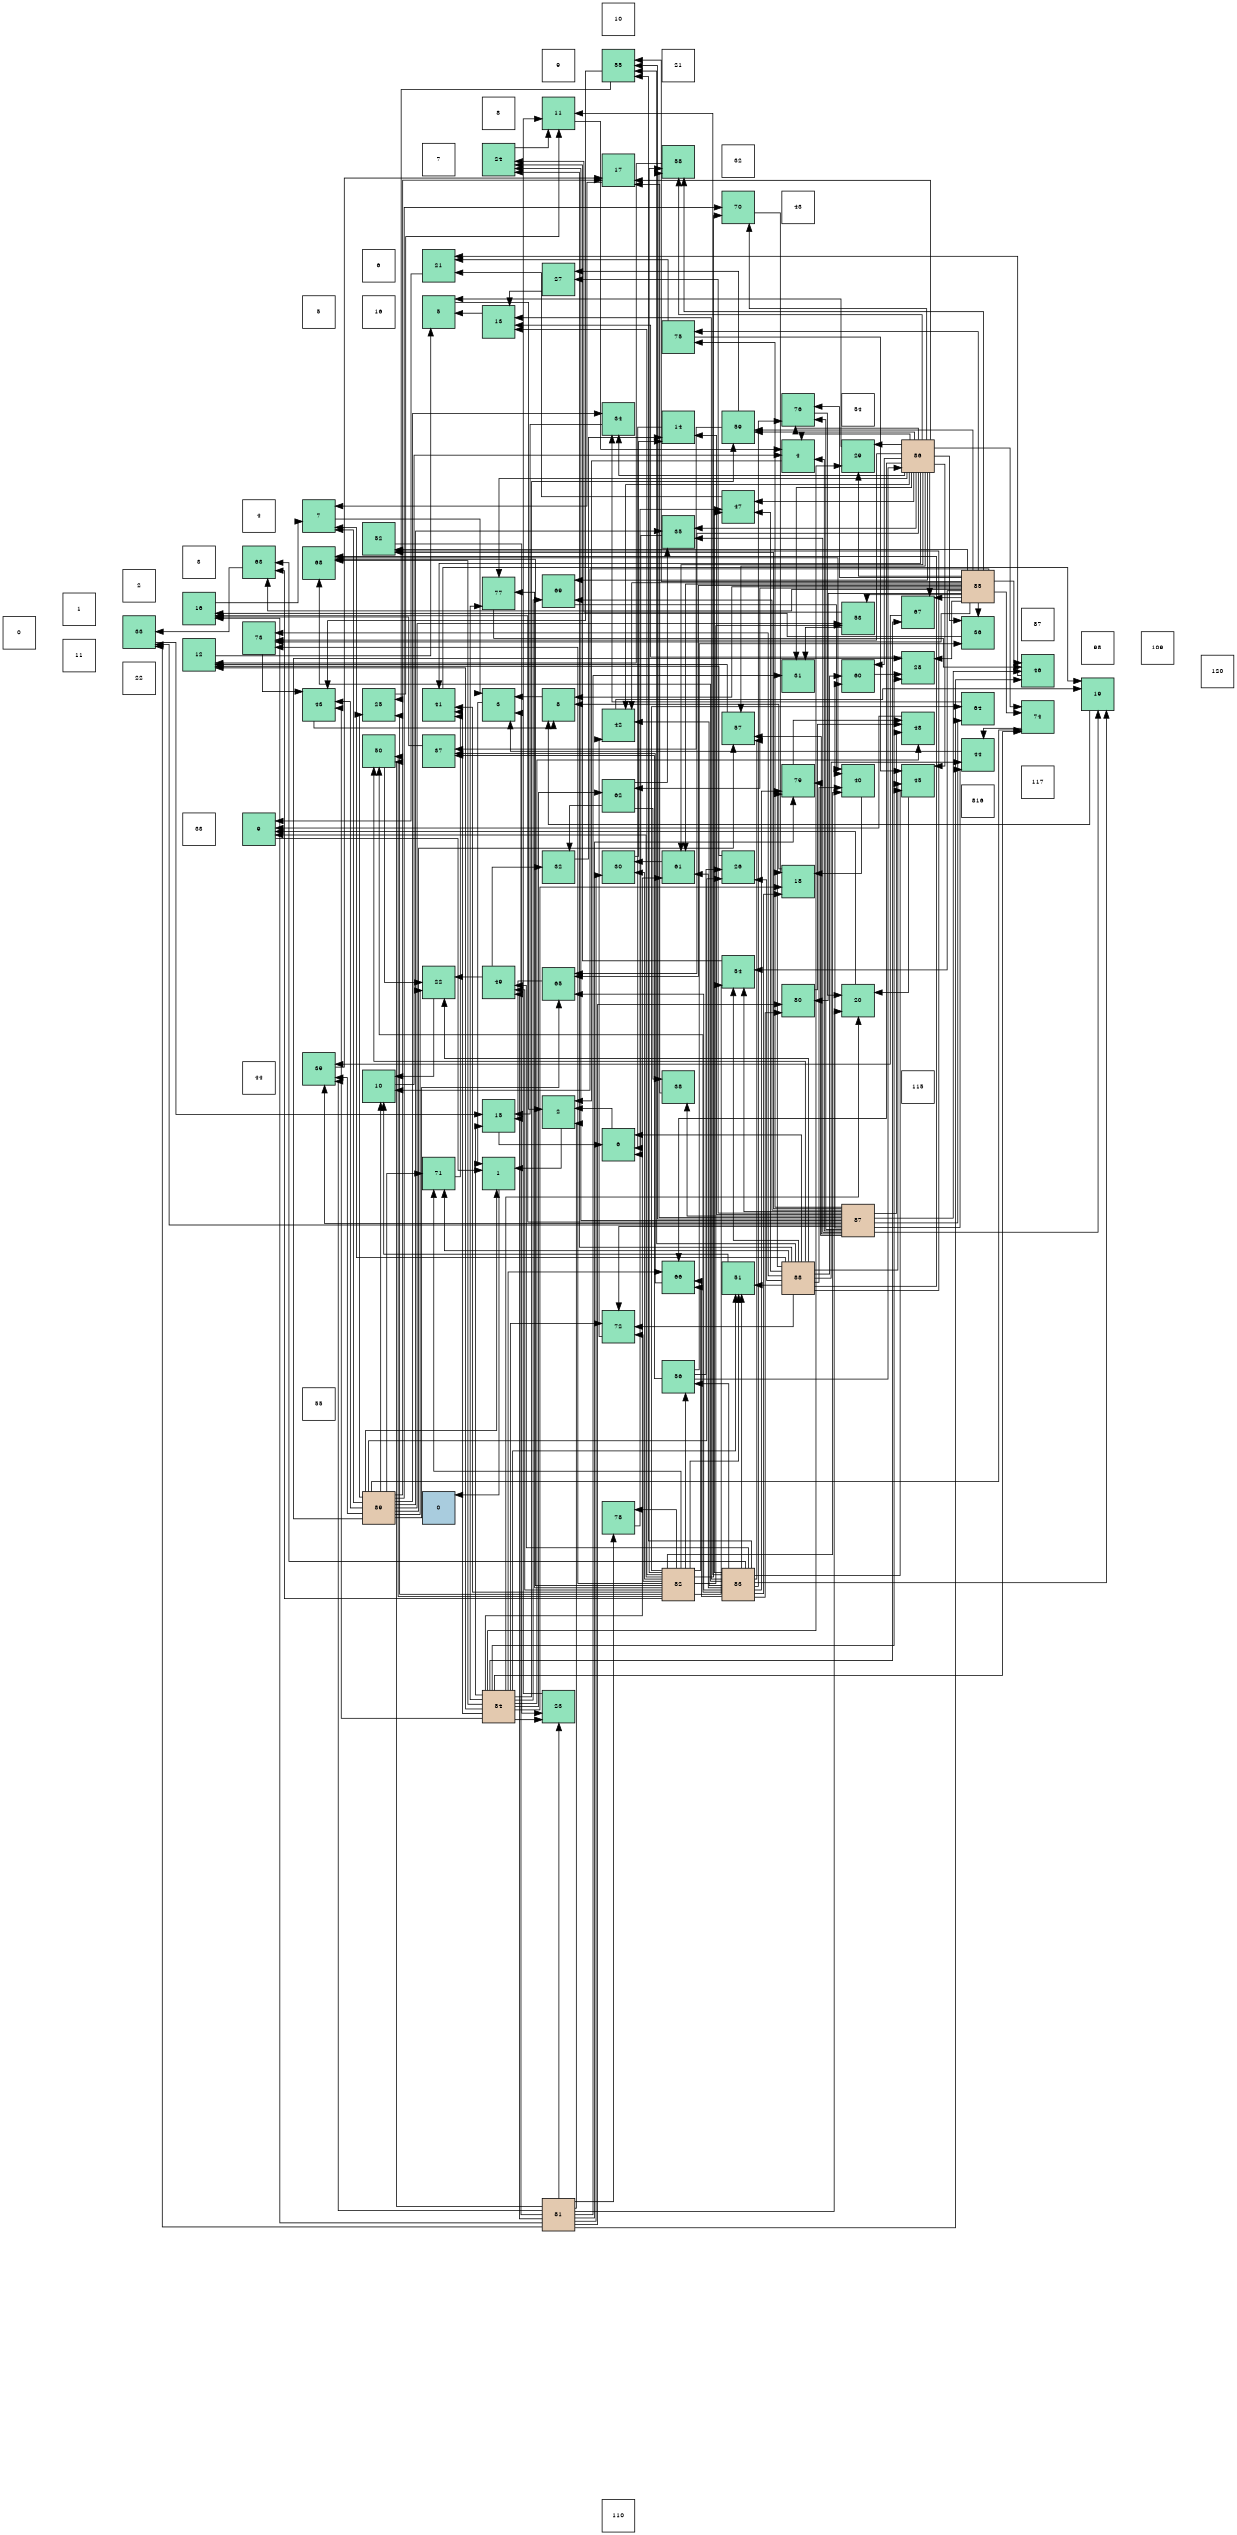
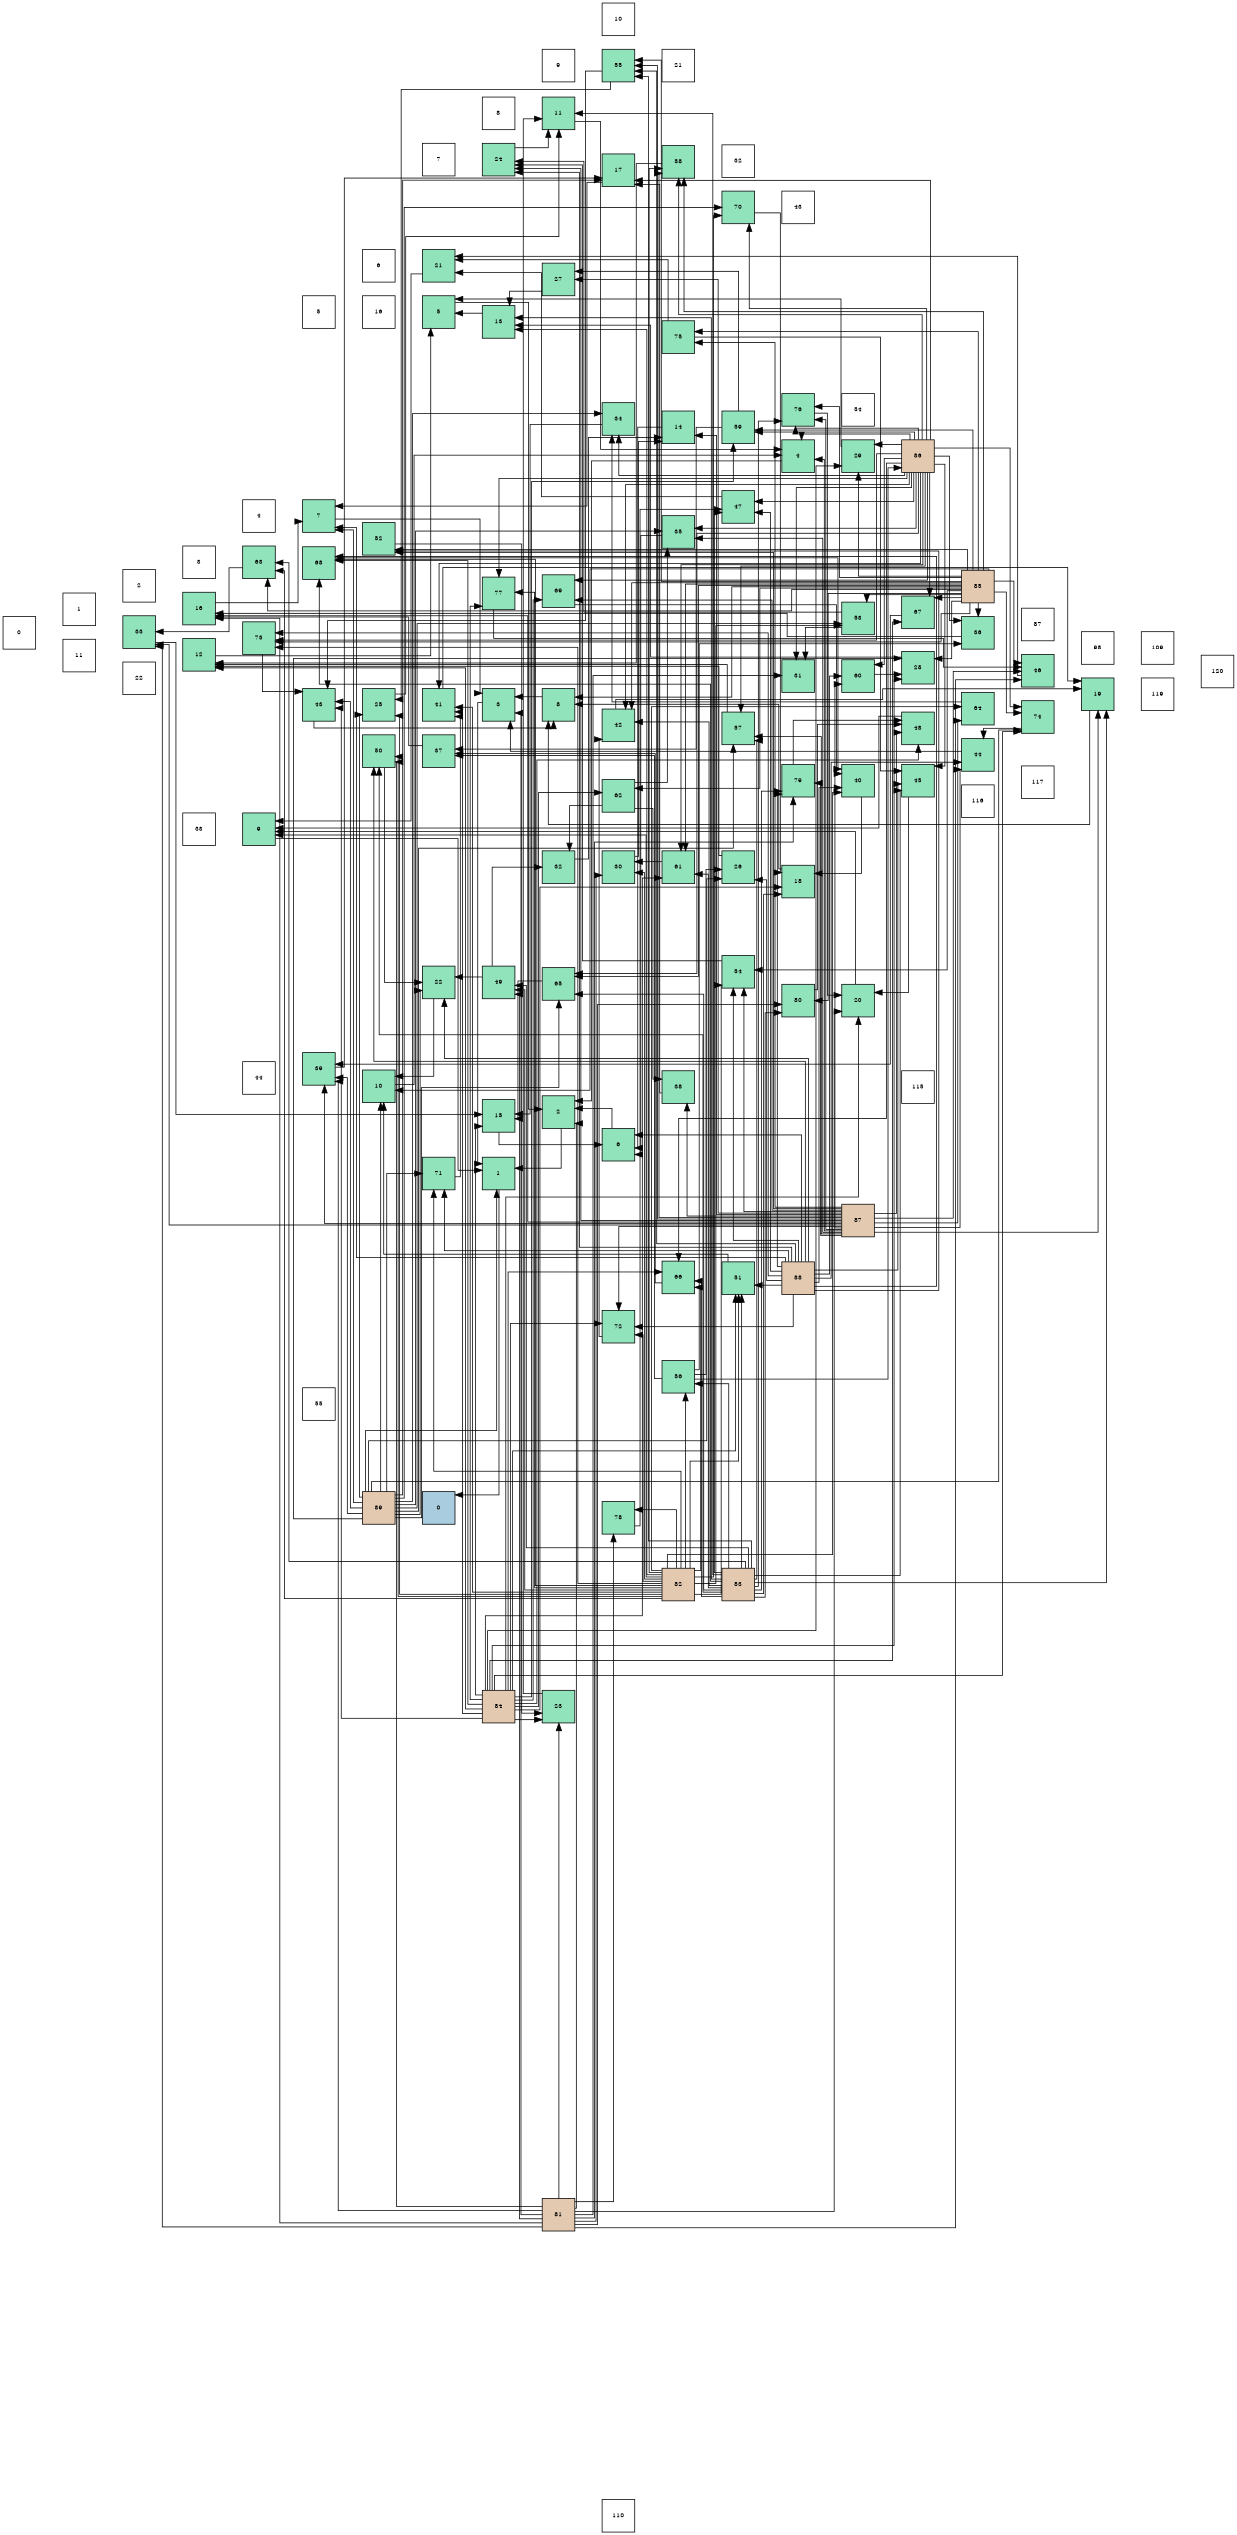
none -> (1158, 694)
(978, 801) -> (978, 801)
